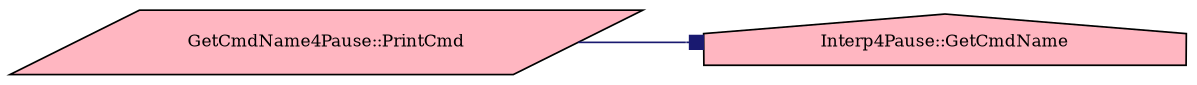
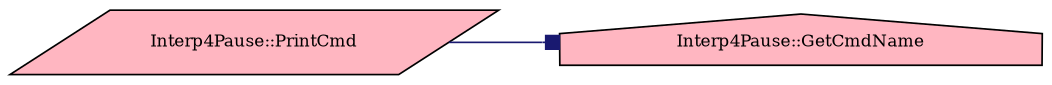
(326, 42) -> (254, 42)
